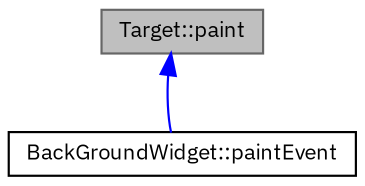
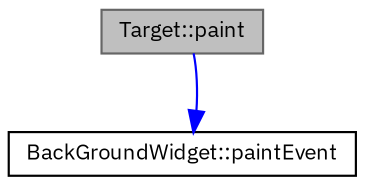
(168, 104) -> (197, 82)
